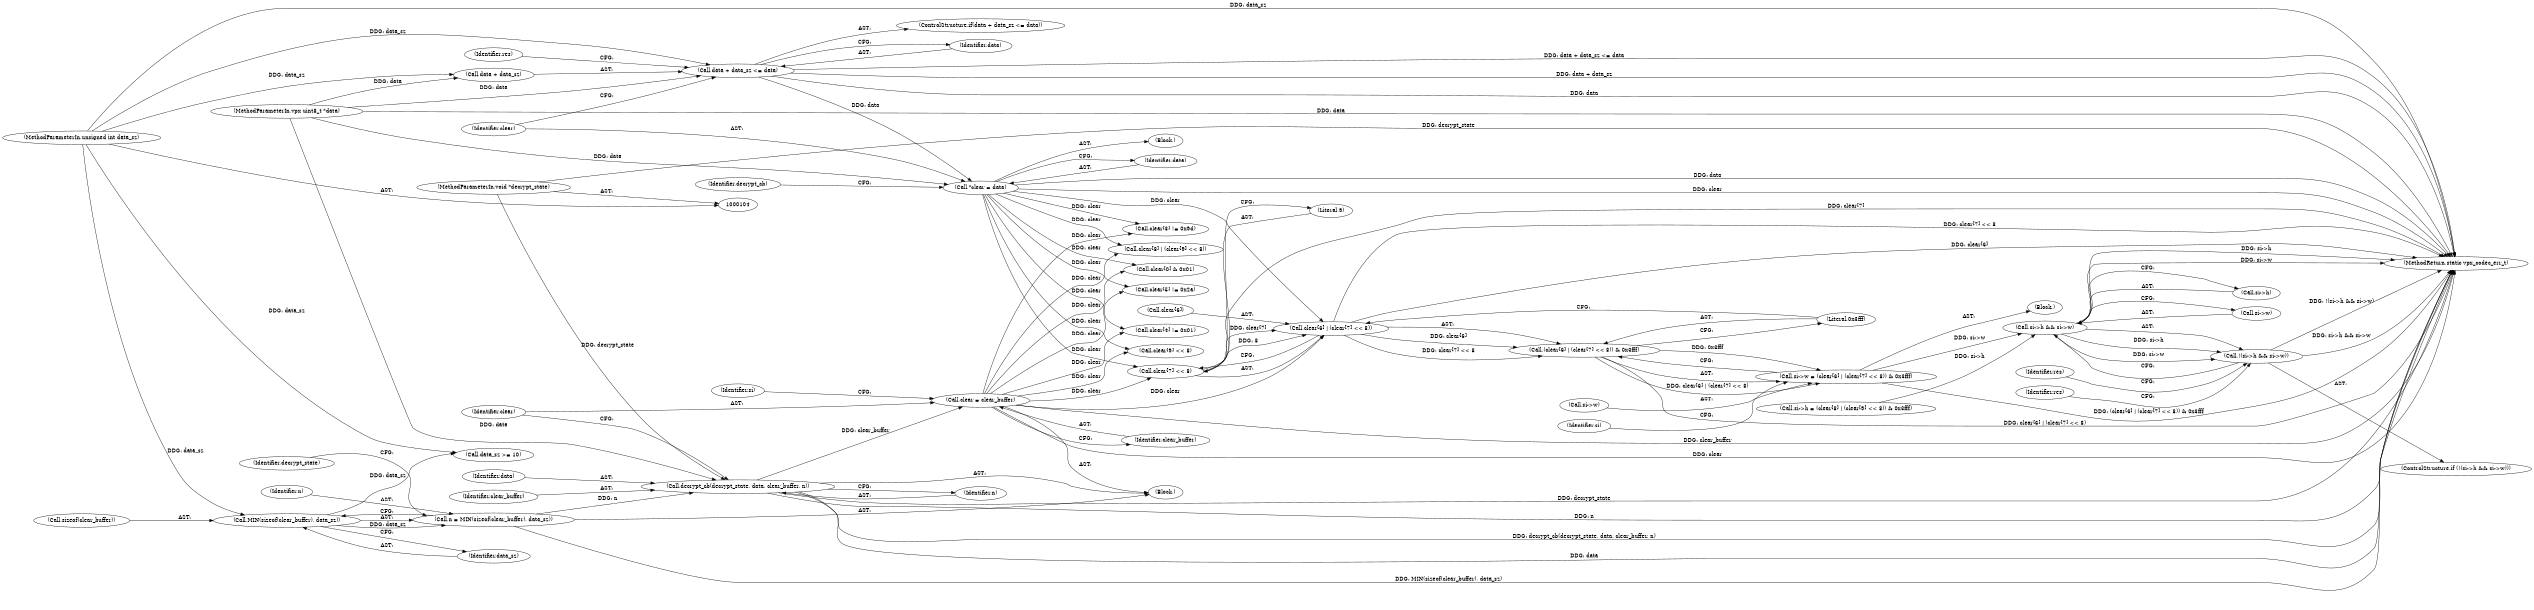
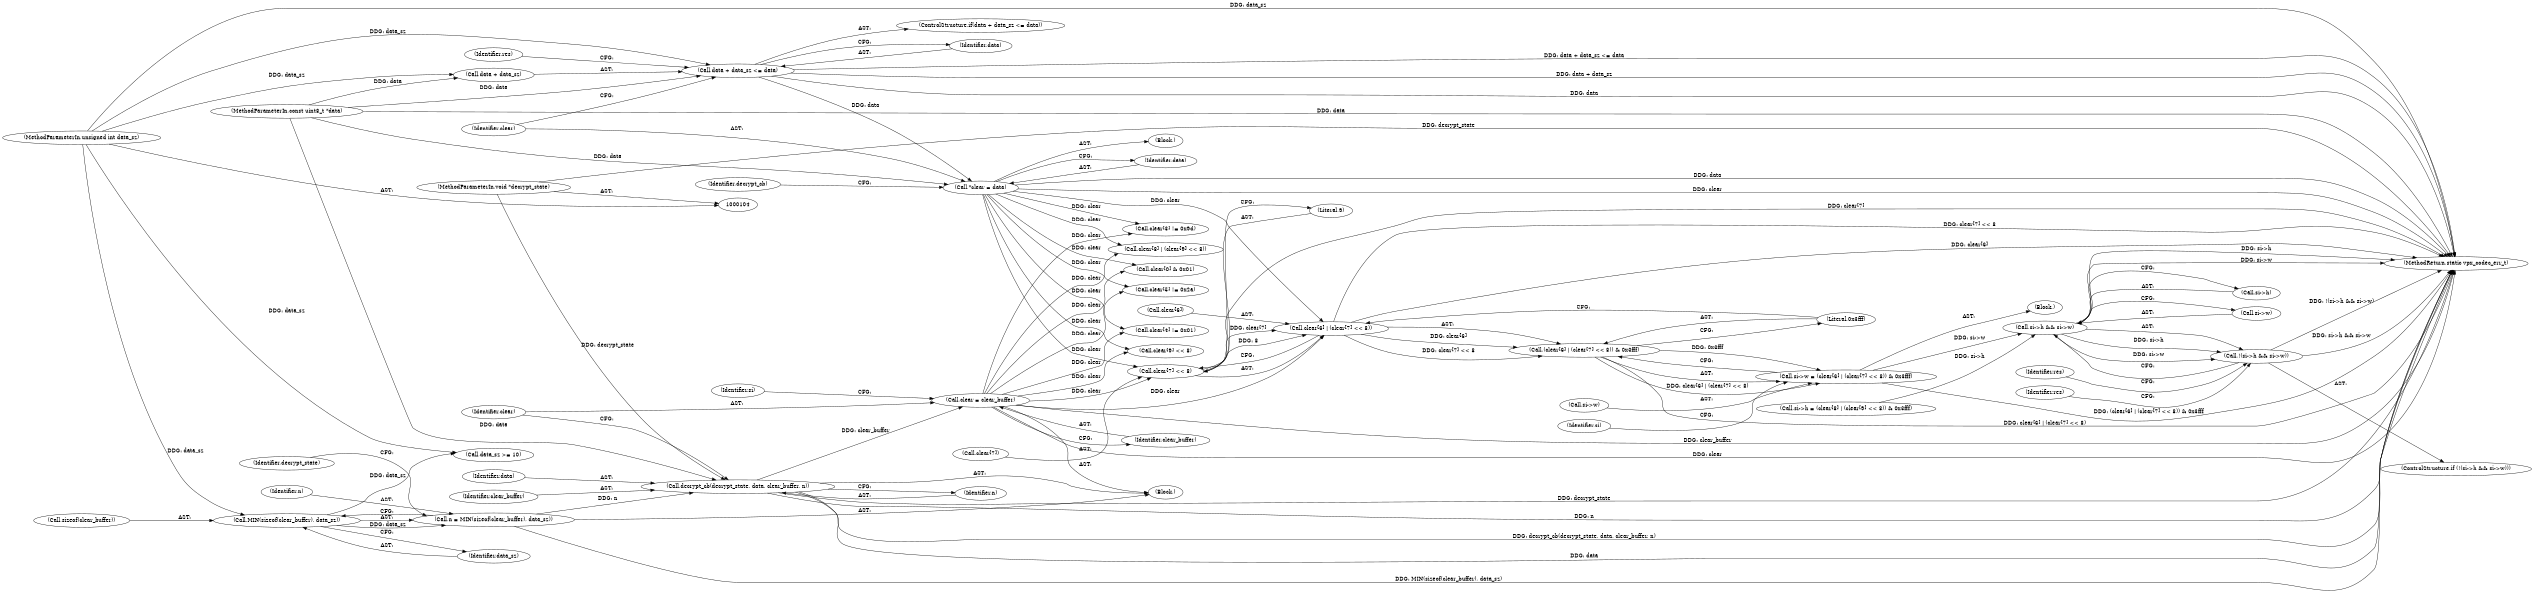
(287, 111) -> (287, 111)
none -> (981, 454)
